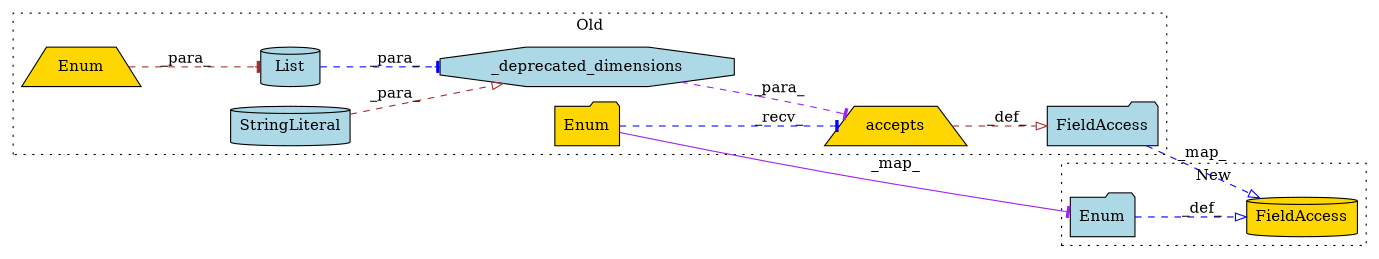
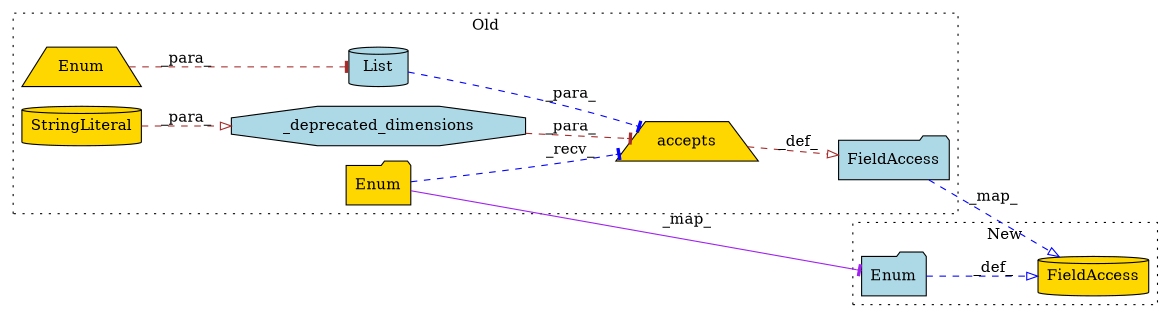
(377, 67) -> (523, 96)
(762, 97) -> (576, 136)
(290, 126) -> (82, 126)
